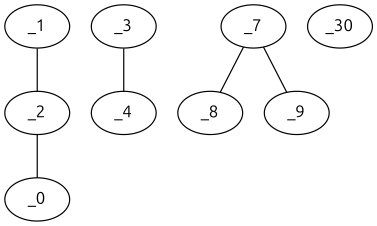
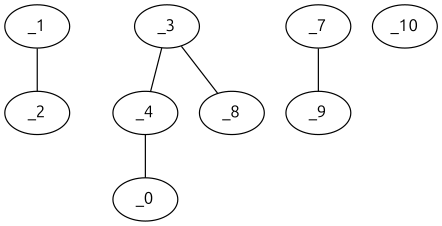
(340, 26) -> (405, 26)
(232, 70) -> (199, 70)
(37, 156) -> (145, 156)
